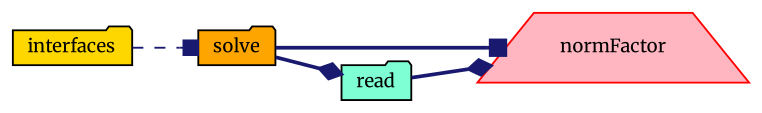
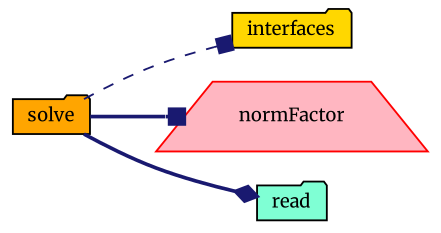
(156, 48) -> (147, 69)
(440, 73) -> none
